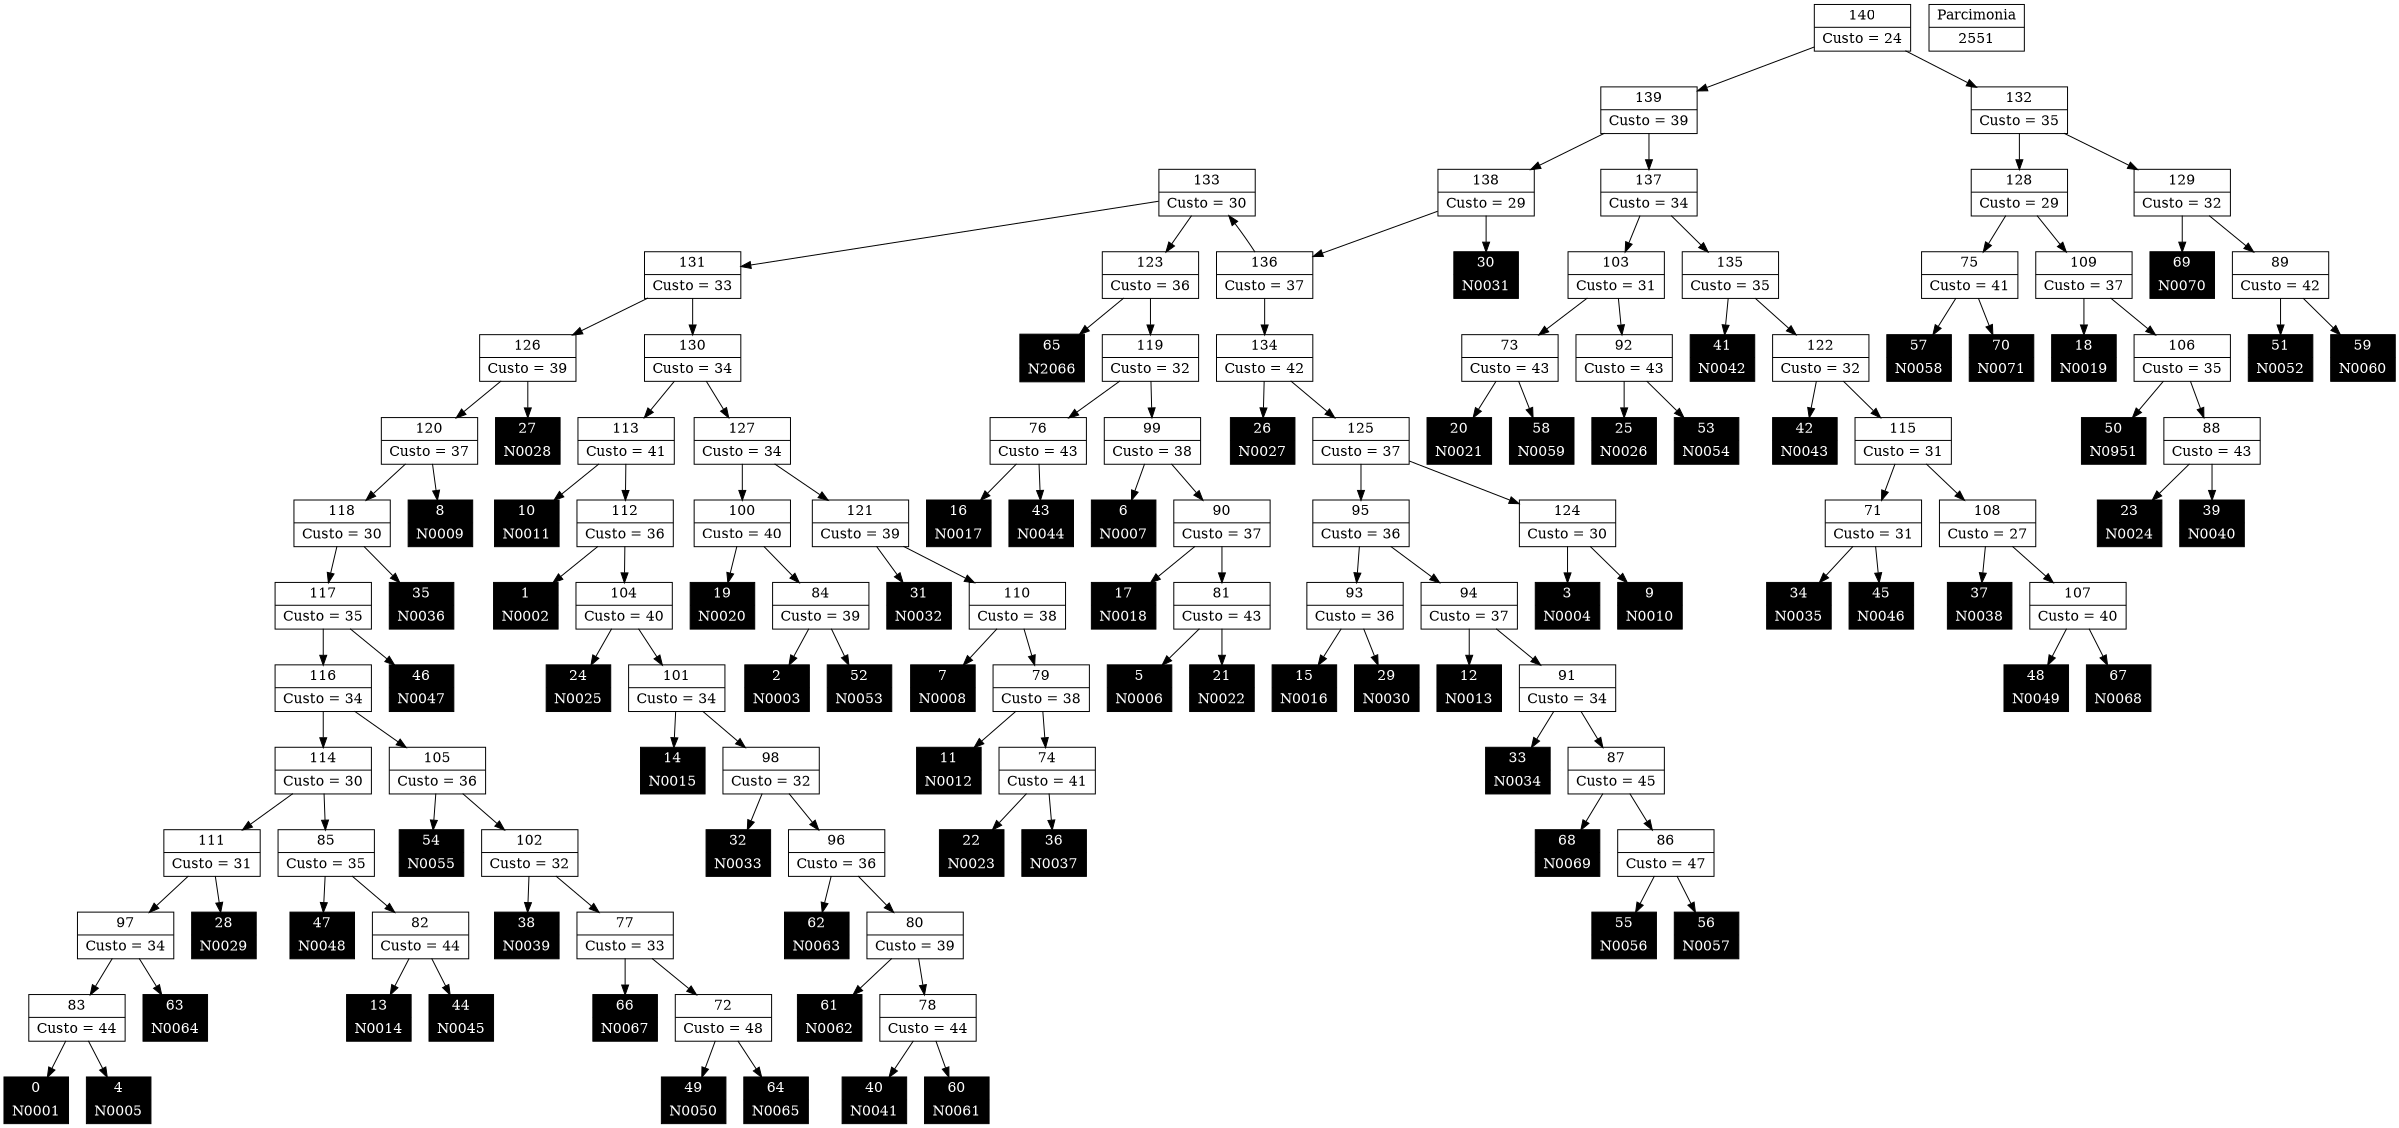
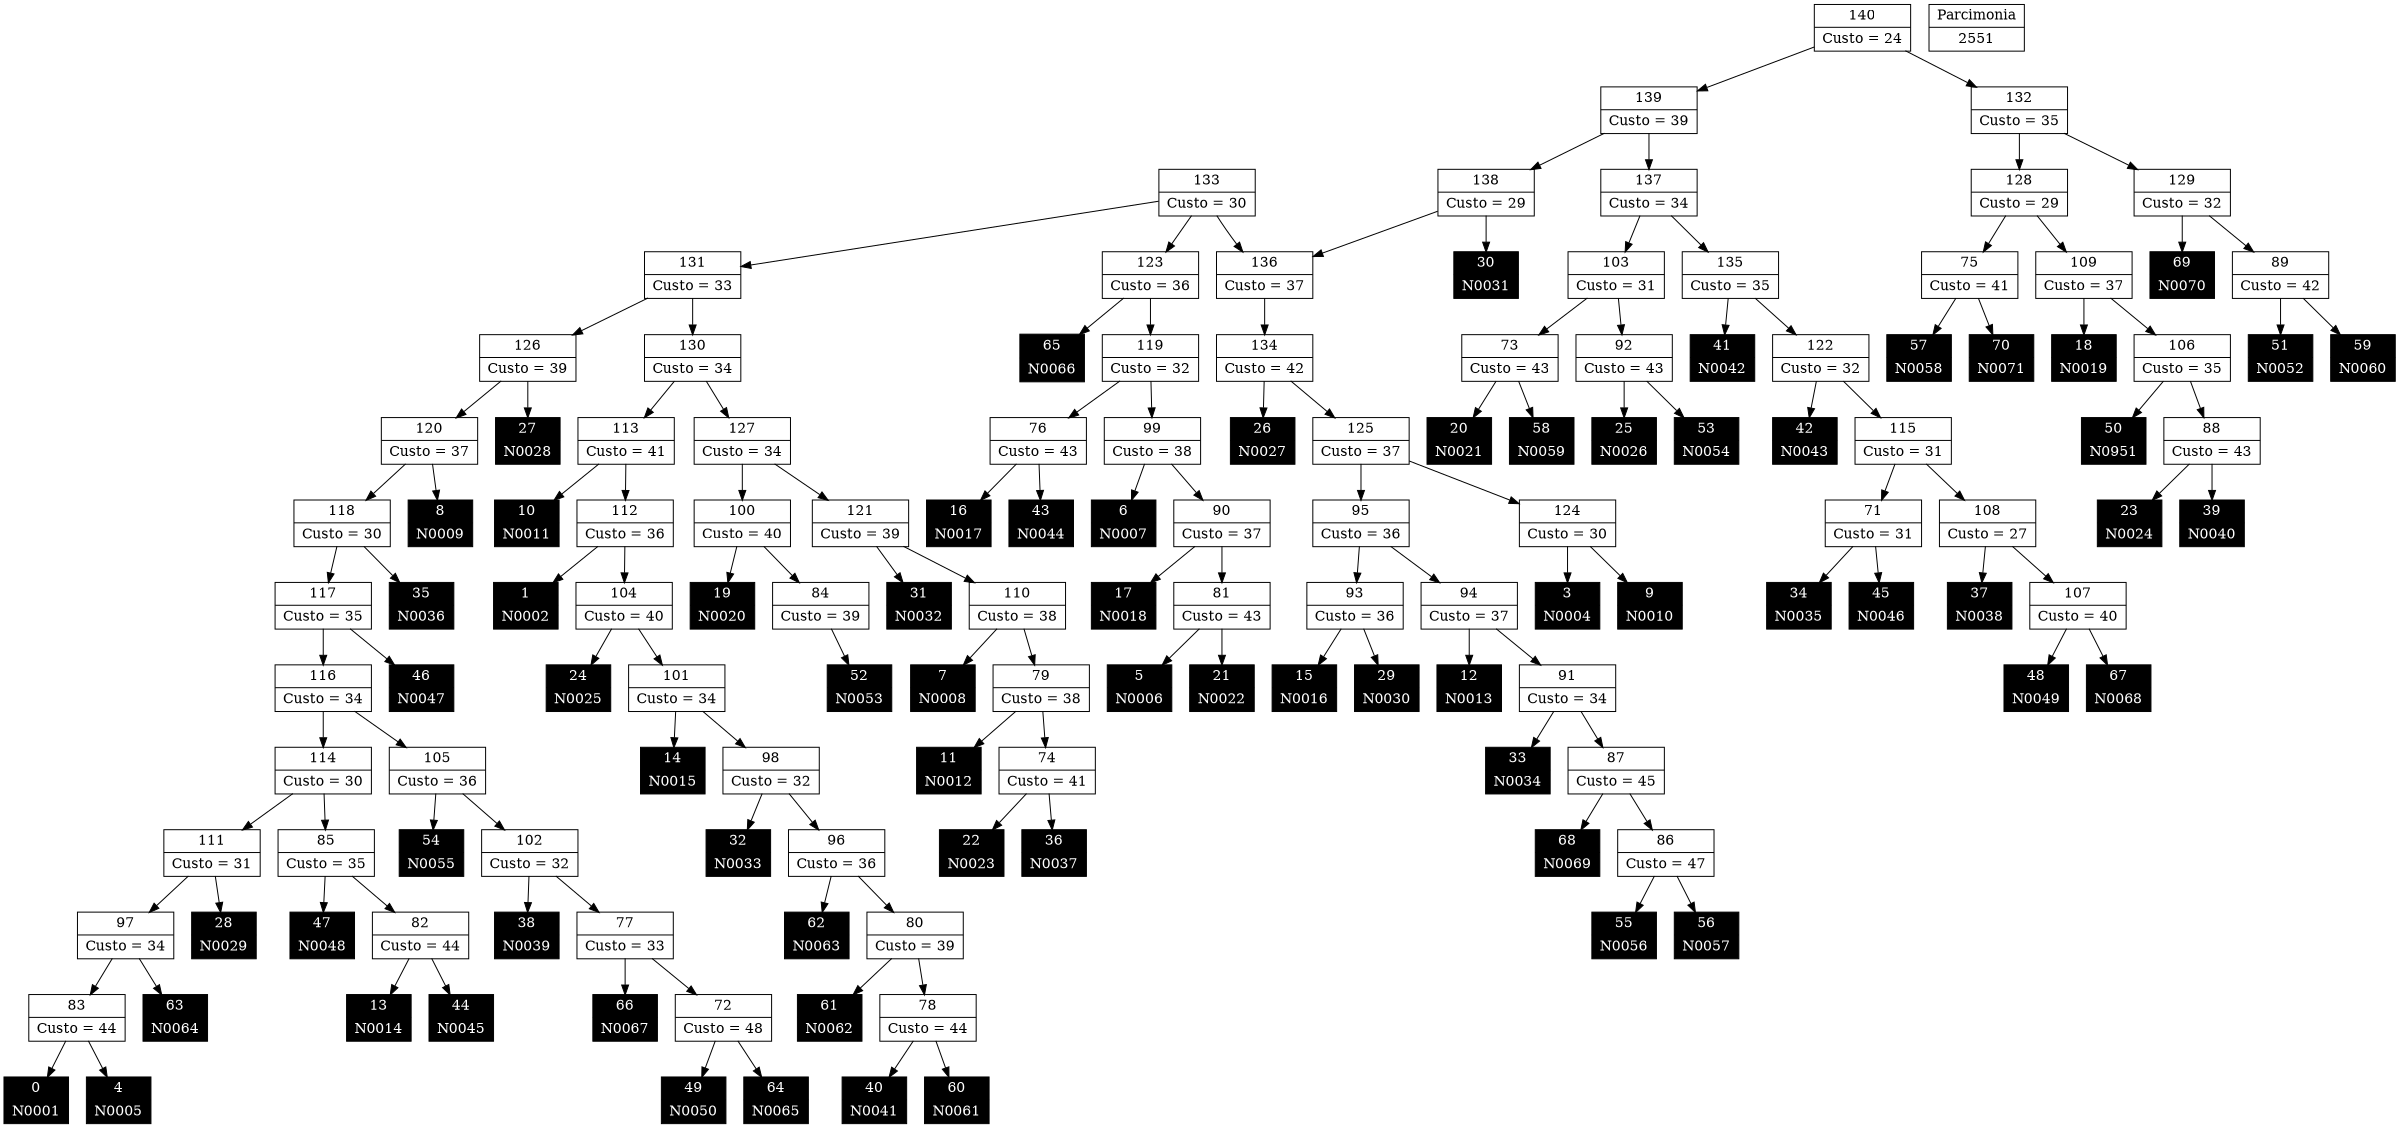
(1245, 238) -> (1226, 230)
(1052, 369) -> (1052, 369)
(777, 688) -> none
